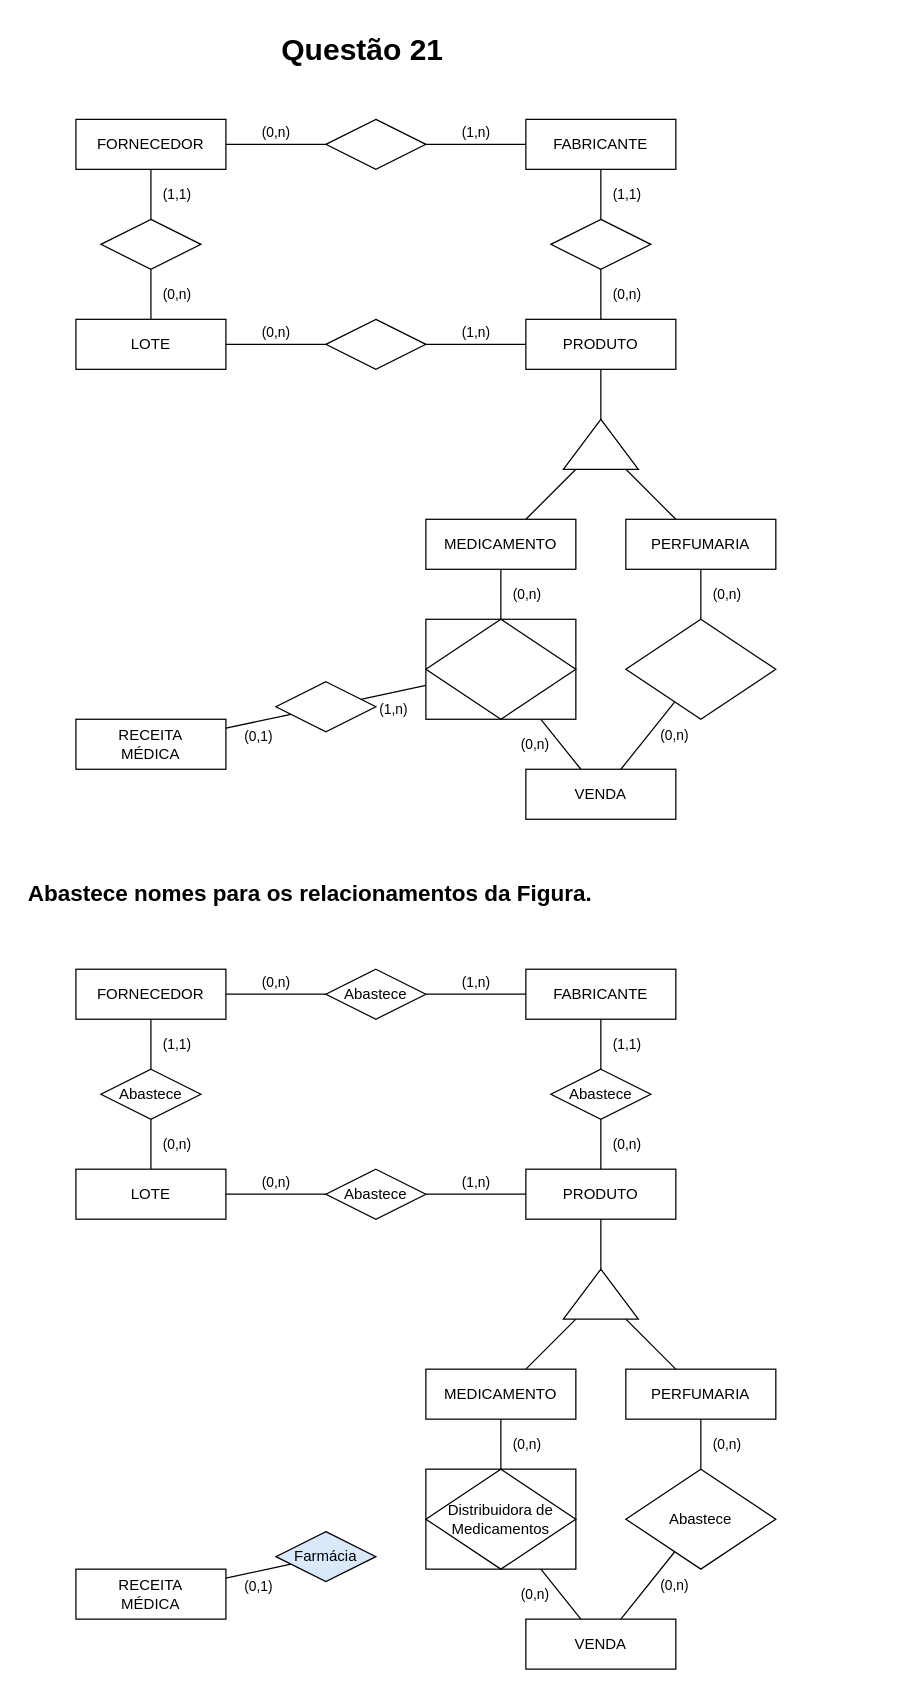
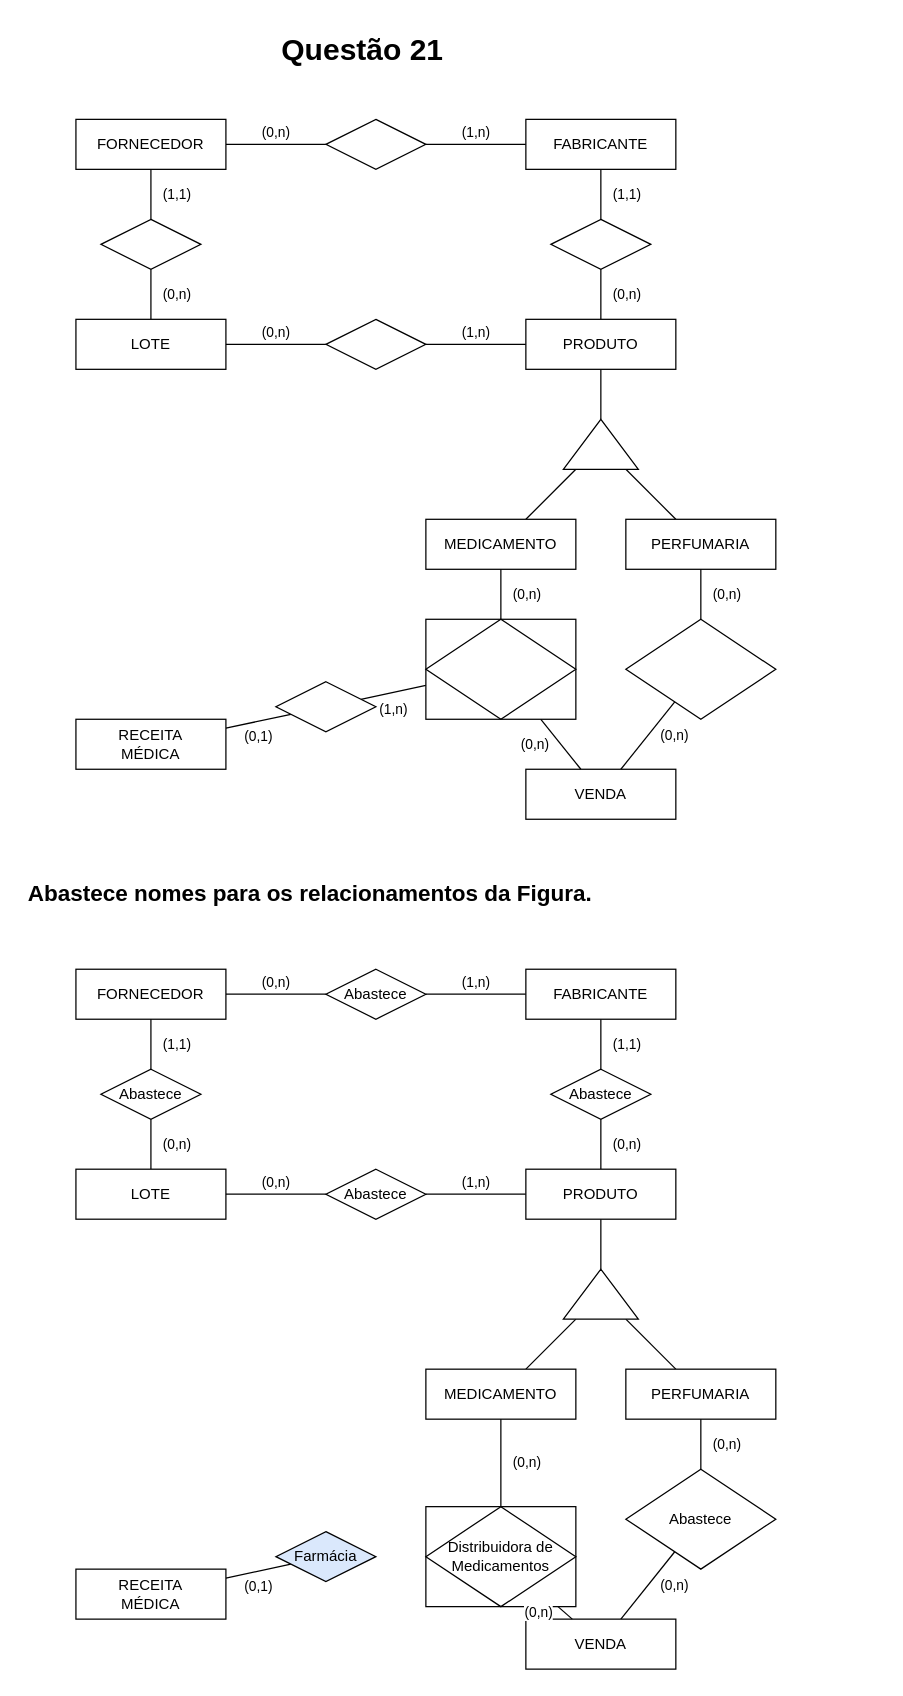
(501, 1519) -> (501, 1557)
